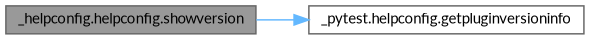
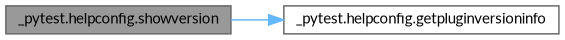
(131, 20) -> (118, 20)
